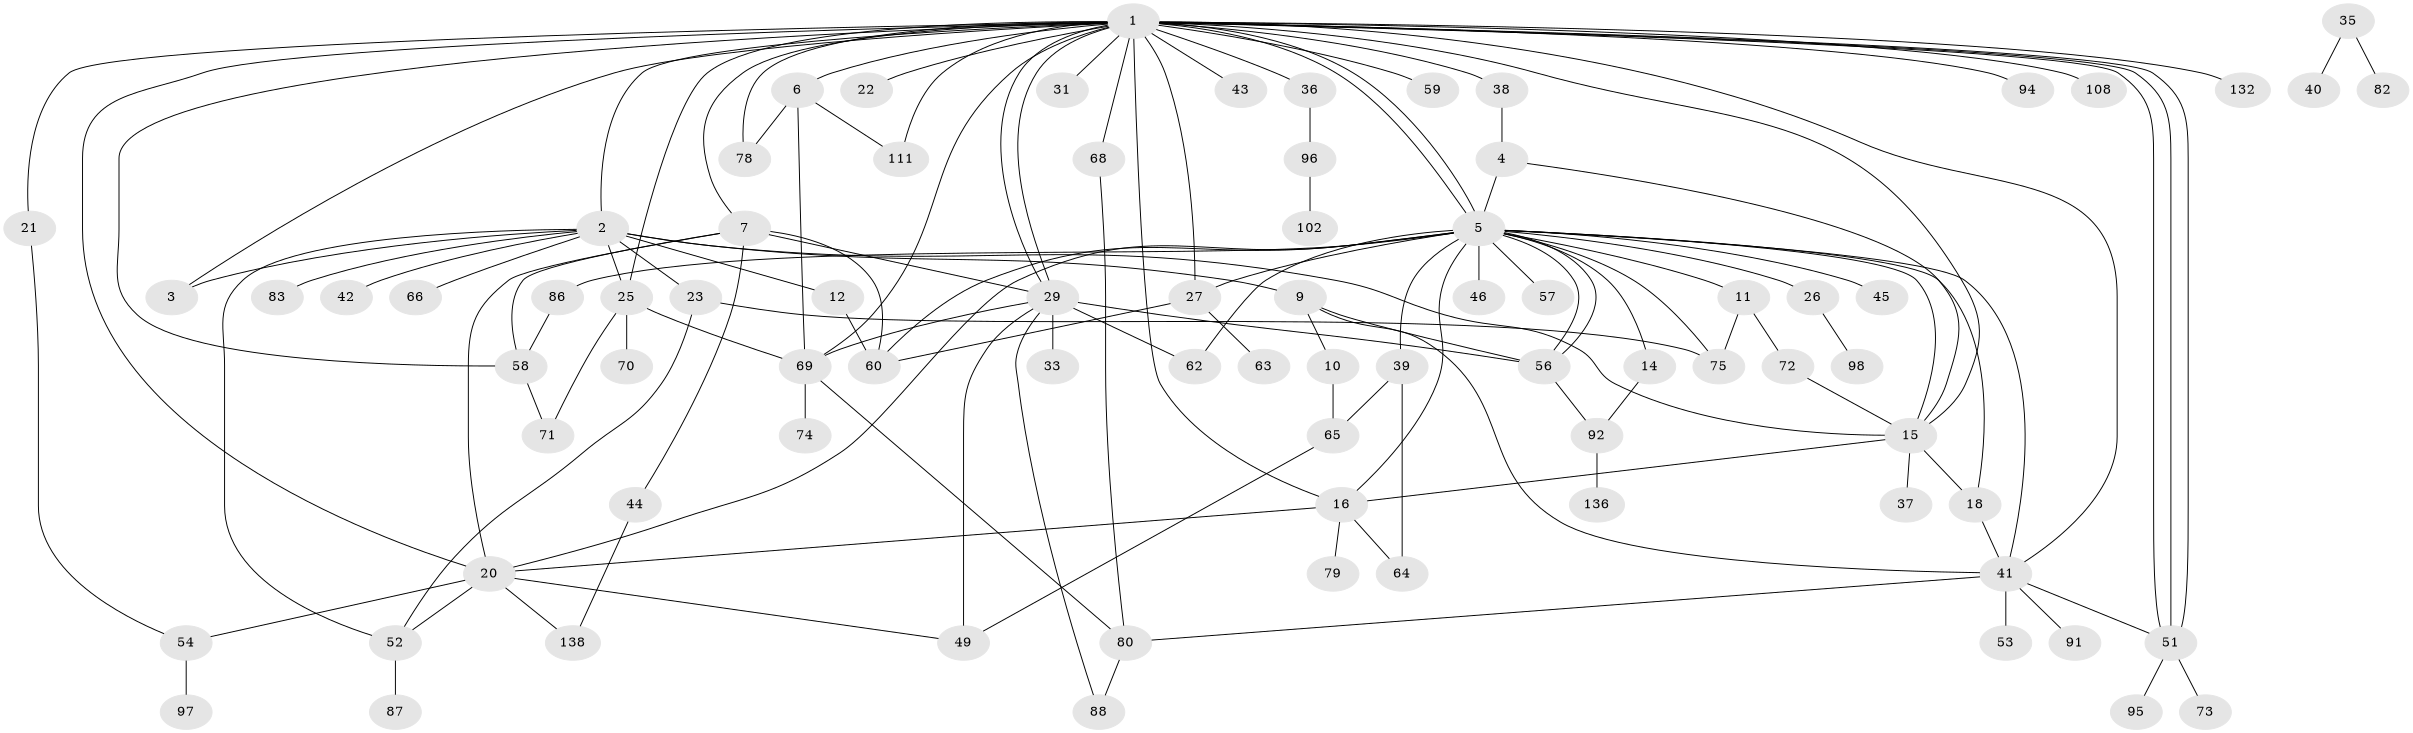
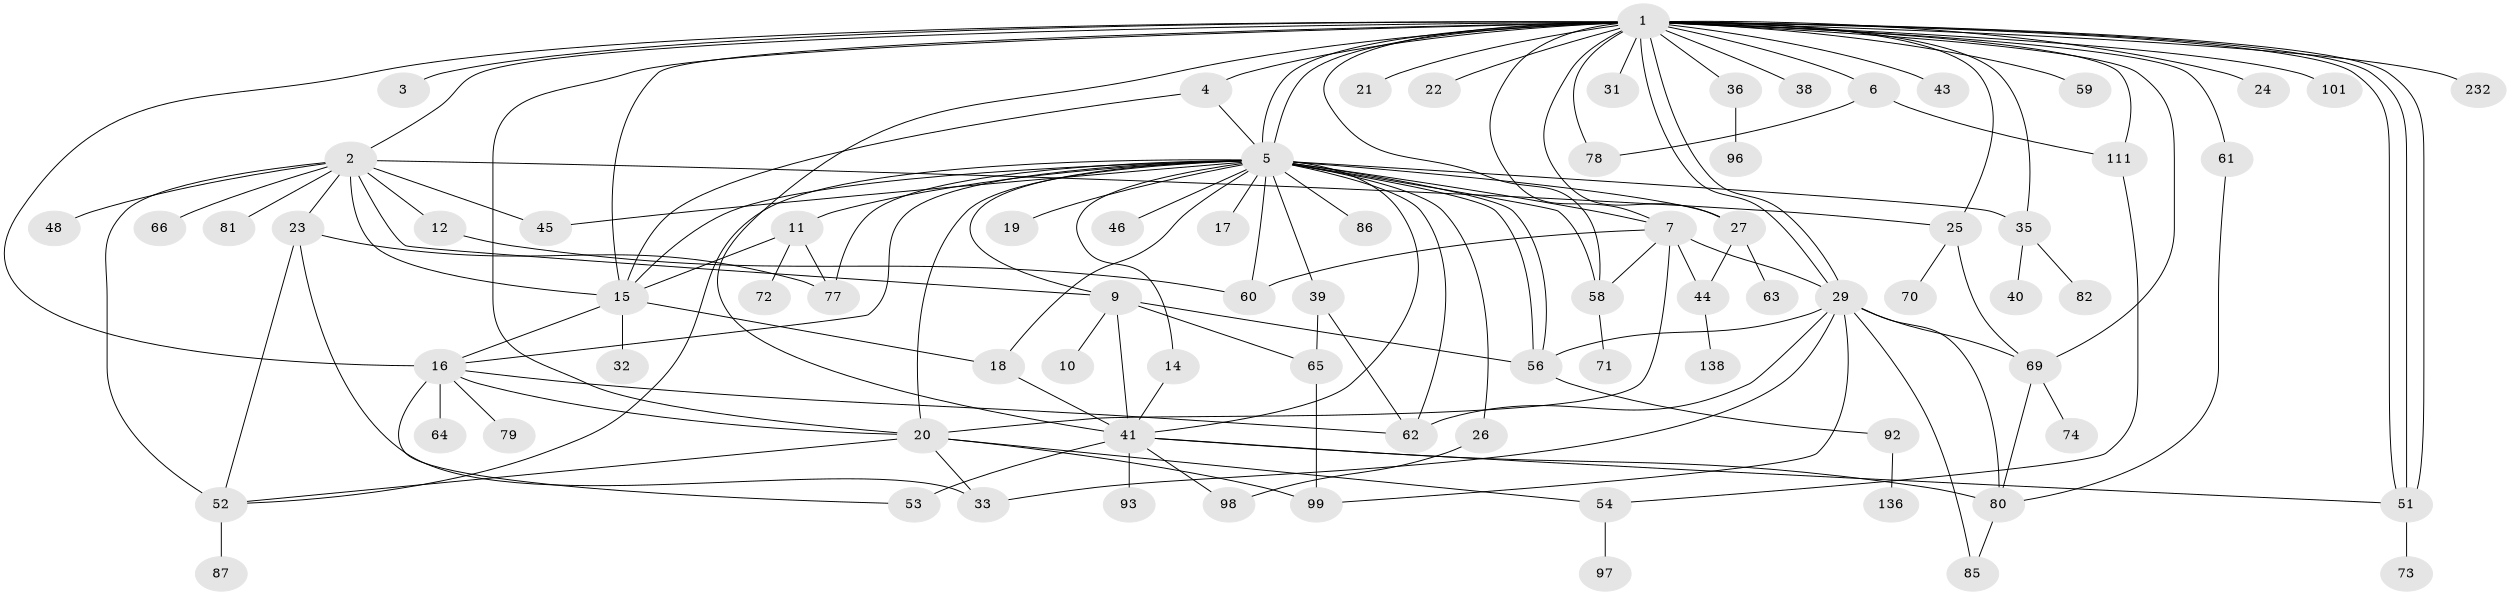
none -> (1989, 67)
(2028, 90) -> (2264, 90)
(2099, 90) -> (2335, 90)
(2243, 90) -> (2479, 90)
(1502, 125) -> (1420, 40)
(1099, 159) -> (2227, 159)
none -> (1650, 184)
none -> (1470, 190)
none -> (973, 220)
(801, 228) -> none
none -> (1012, 228)
(1310, 228) -> none
(383, 248) -> (448, 194)
none -> (703, 297)
(277, 298) -> (229, 228)
(346, 298) -> (54, 228)
(1548, 298) -> (1223, 228)
(539, 332) -> (1551, 209)
(1035, 332) -> (1721, 263)
(583, 365) -> none
none -> (1971, 365)
(1719, 367) -> (834, 298)
(1333, 401) -> (1216, 332)
(1623, 401) -> (1151, 401)
(1849, 401) -> (733, 254)
none -> (925, 406)
(38, 470) -> (2032, 467)
none -> (1179, 470)
(1402, 470) -> (1361, 361)
none -> (644, 485)
none -> (633, 491)
(1906, 505) -> (622, 367)
(531, 608) -> (953, 470)
(964, 643) -> (1316, 505)
(2075, 643) -> (1129, 505)
(1099, 712) -> (1973, 574)
(2136, 712) -> none
